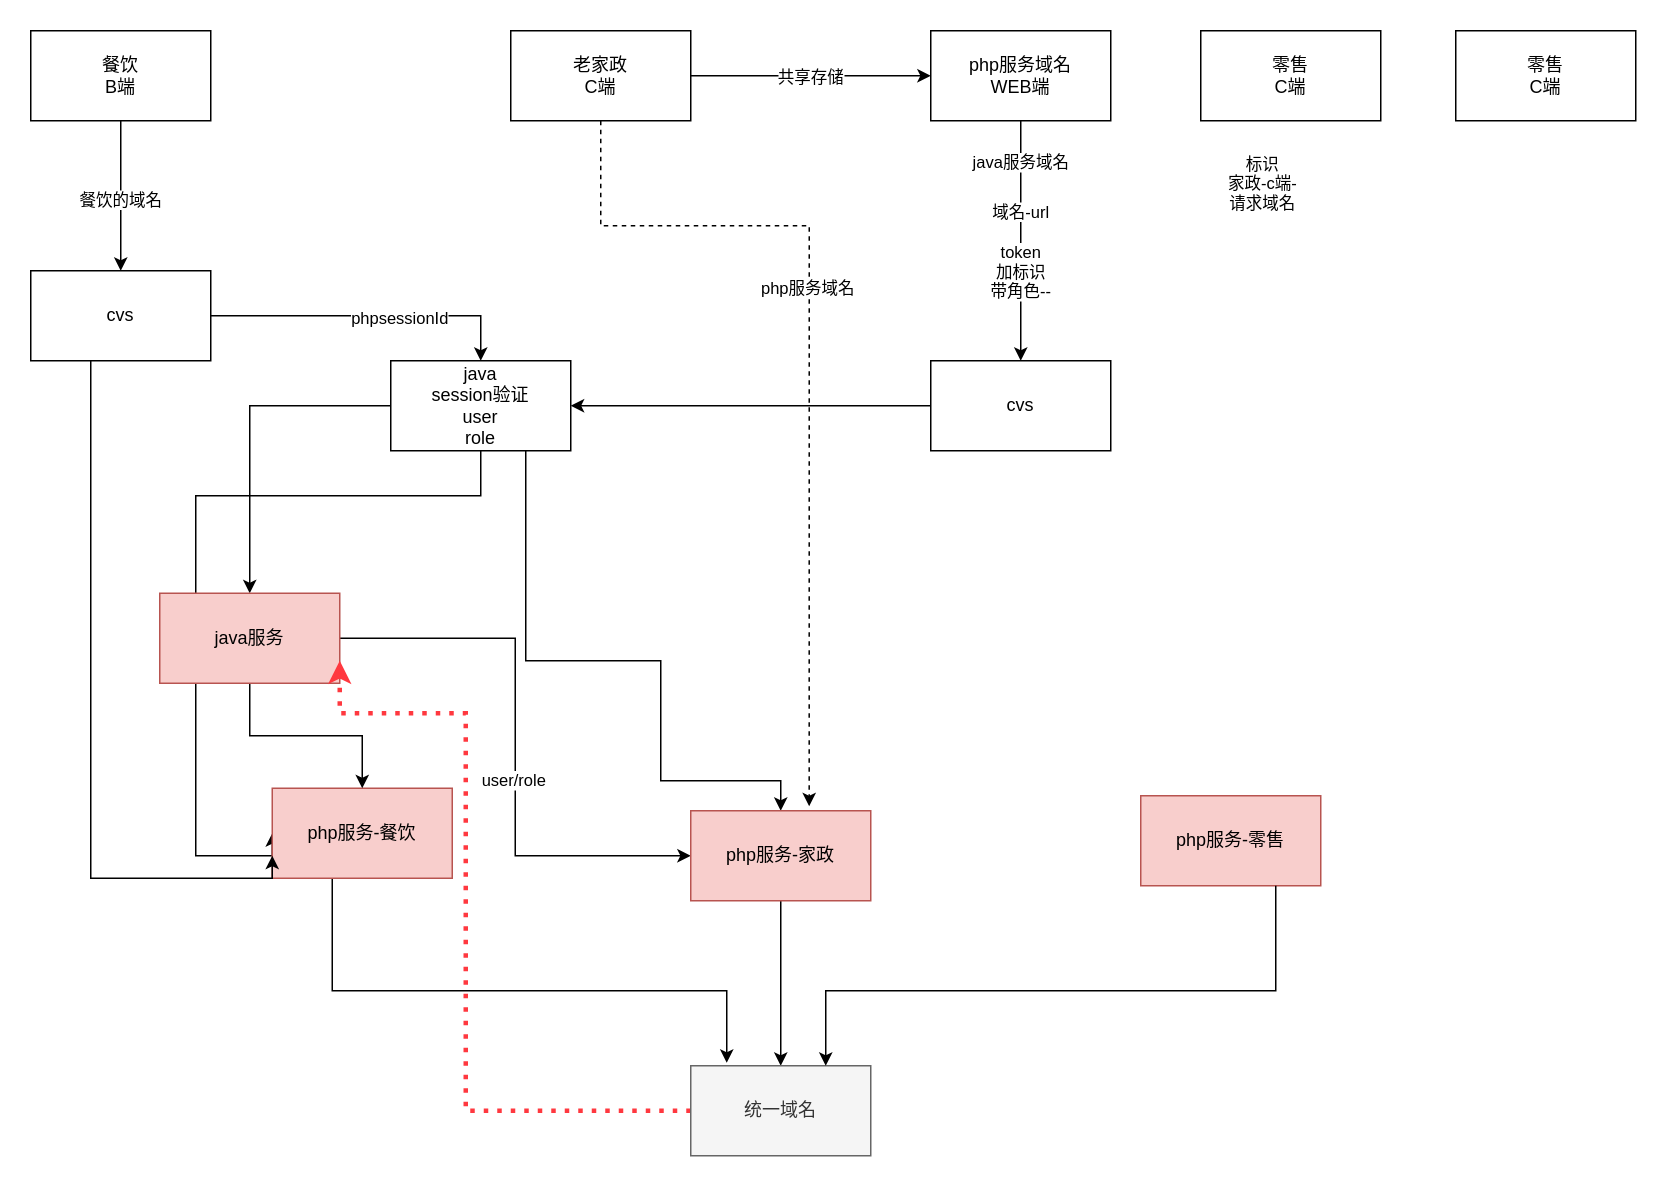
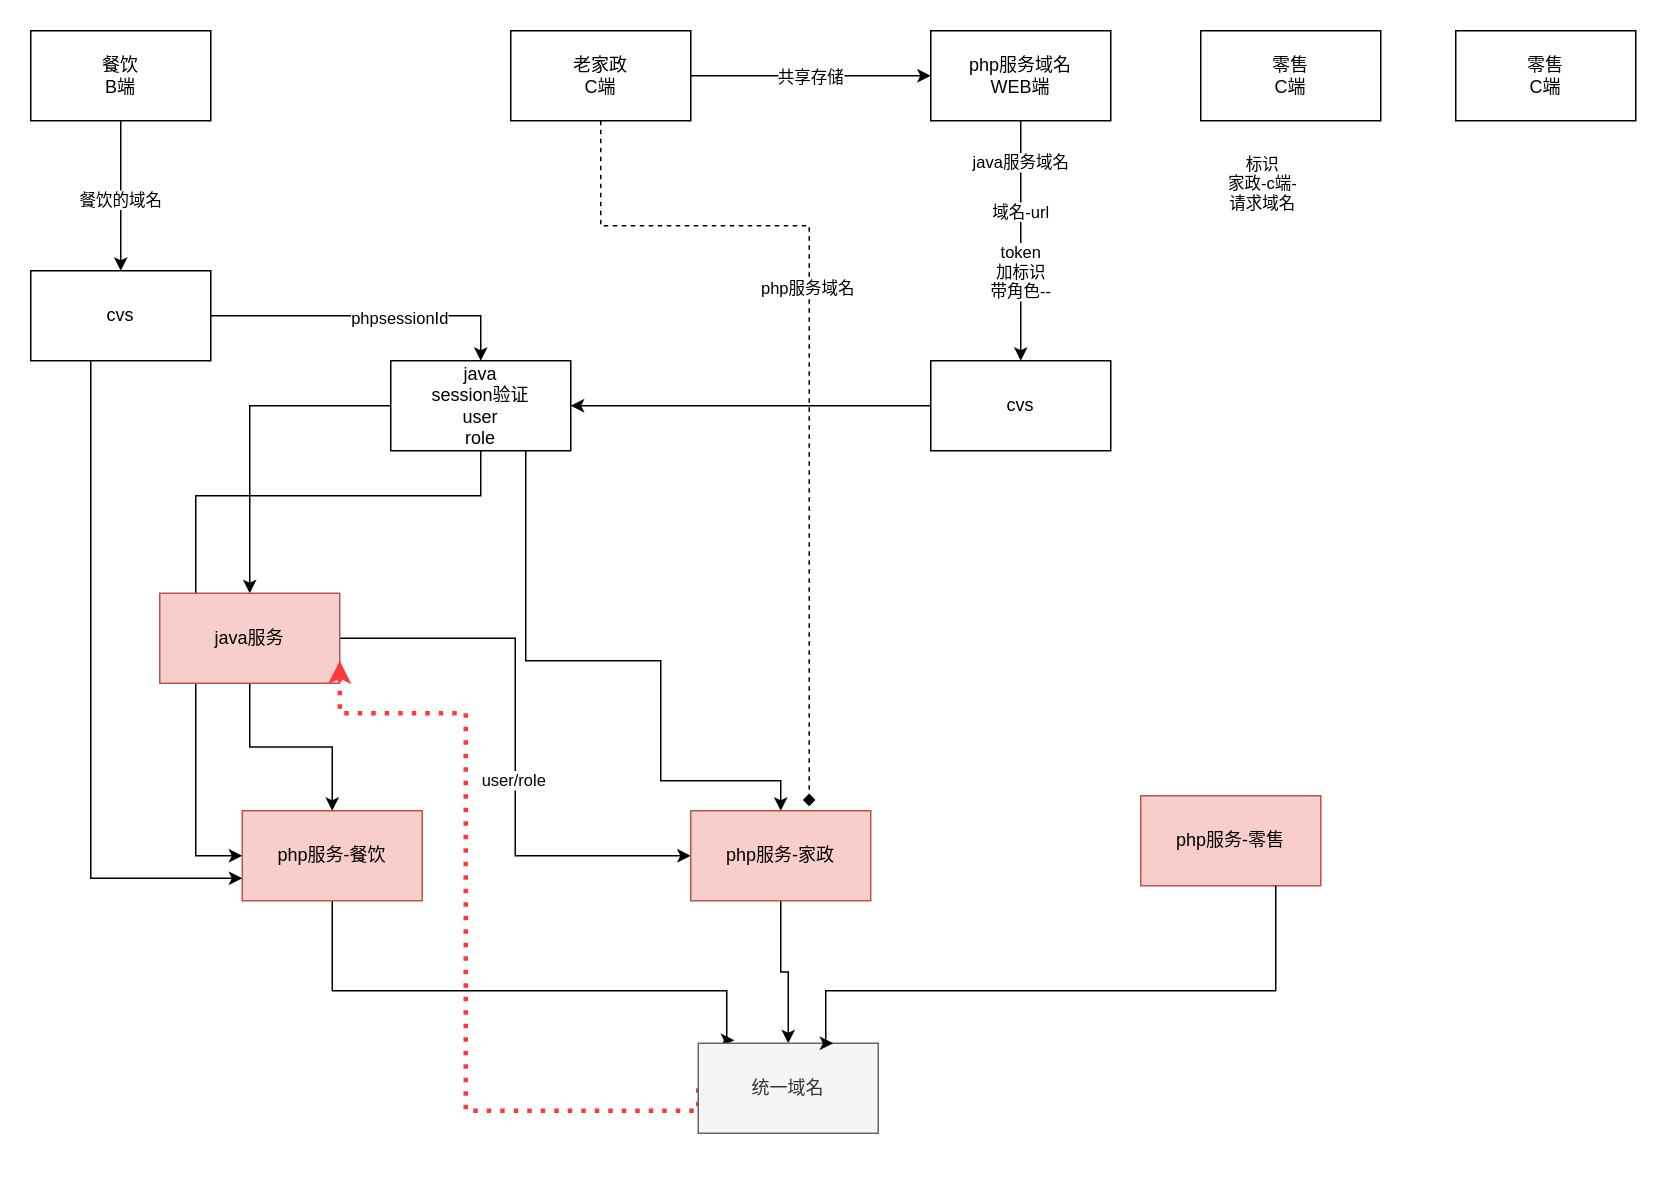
(809, 795) -> (809, 794)
(362, 833) -> (332, 856)
(781, 1111) -> (788, 1088)
